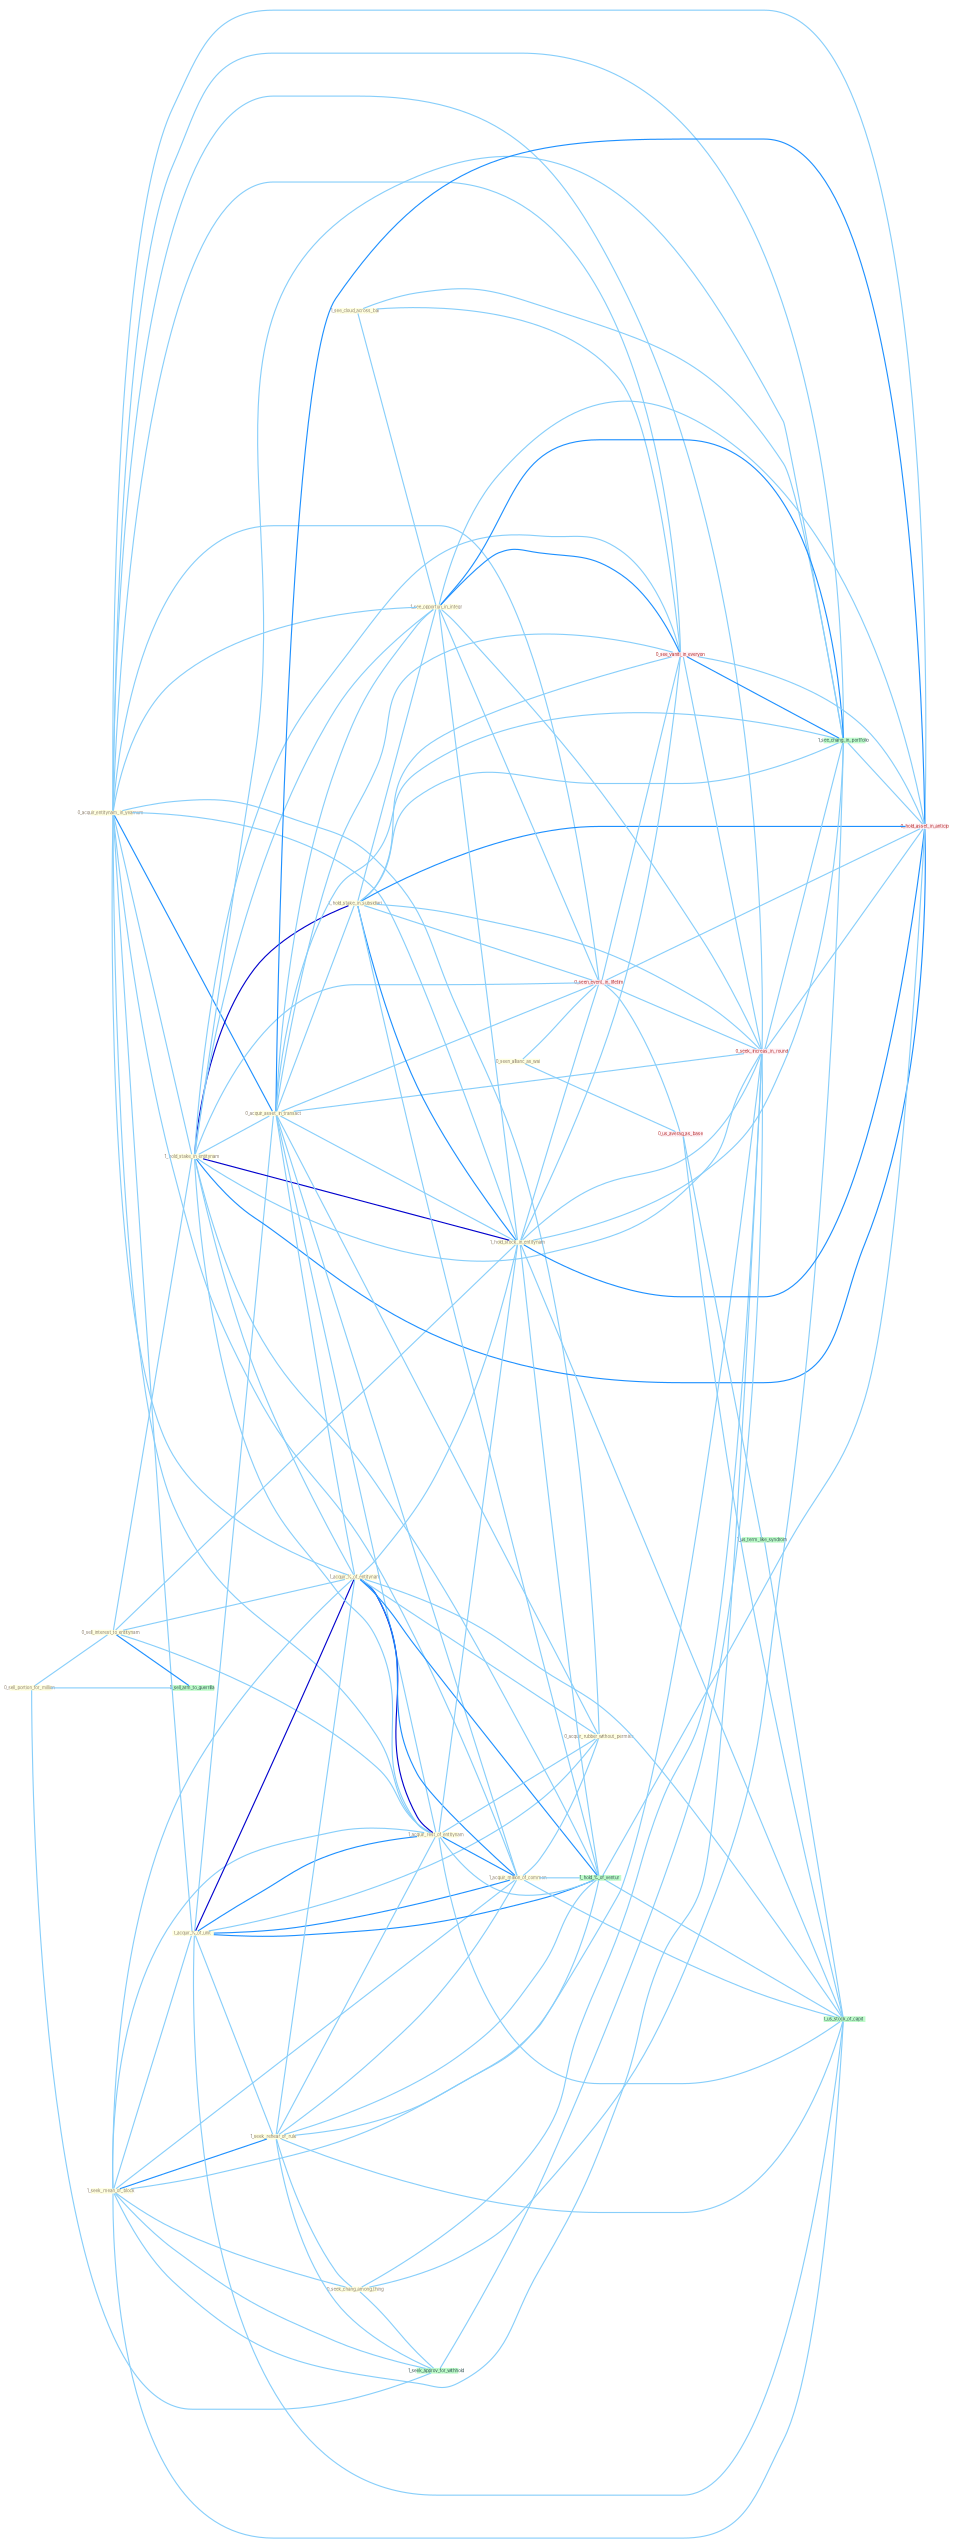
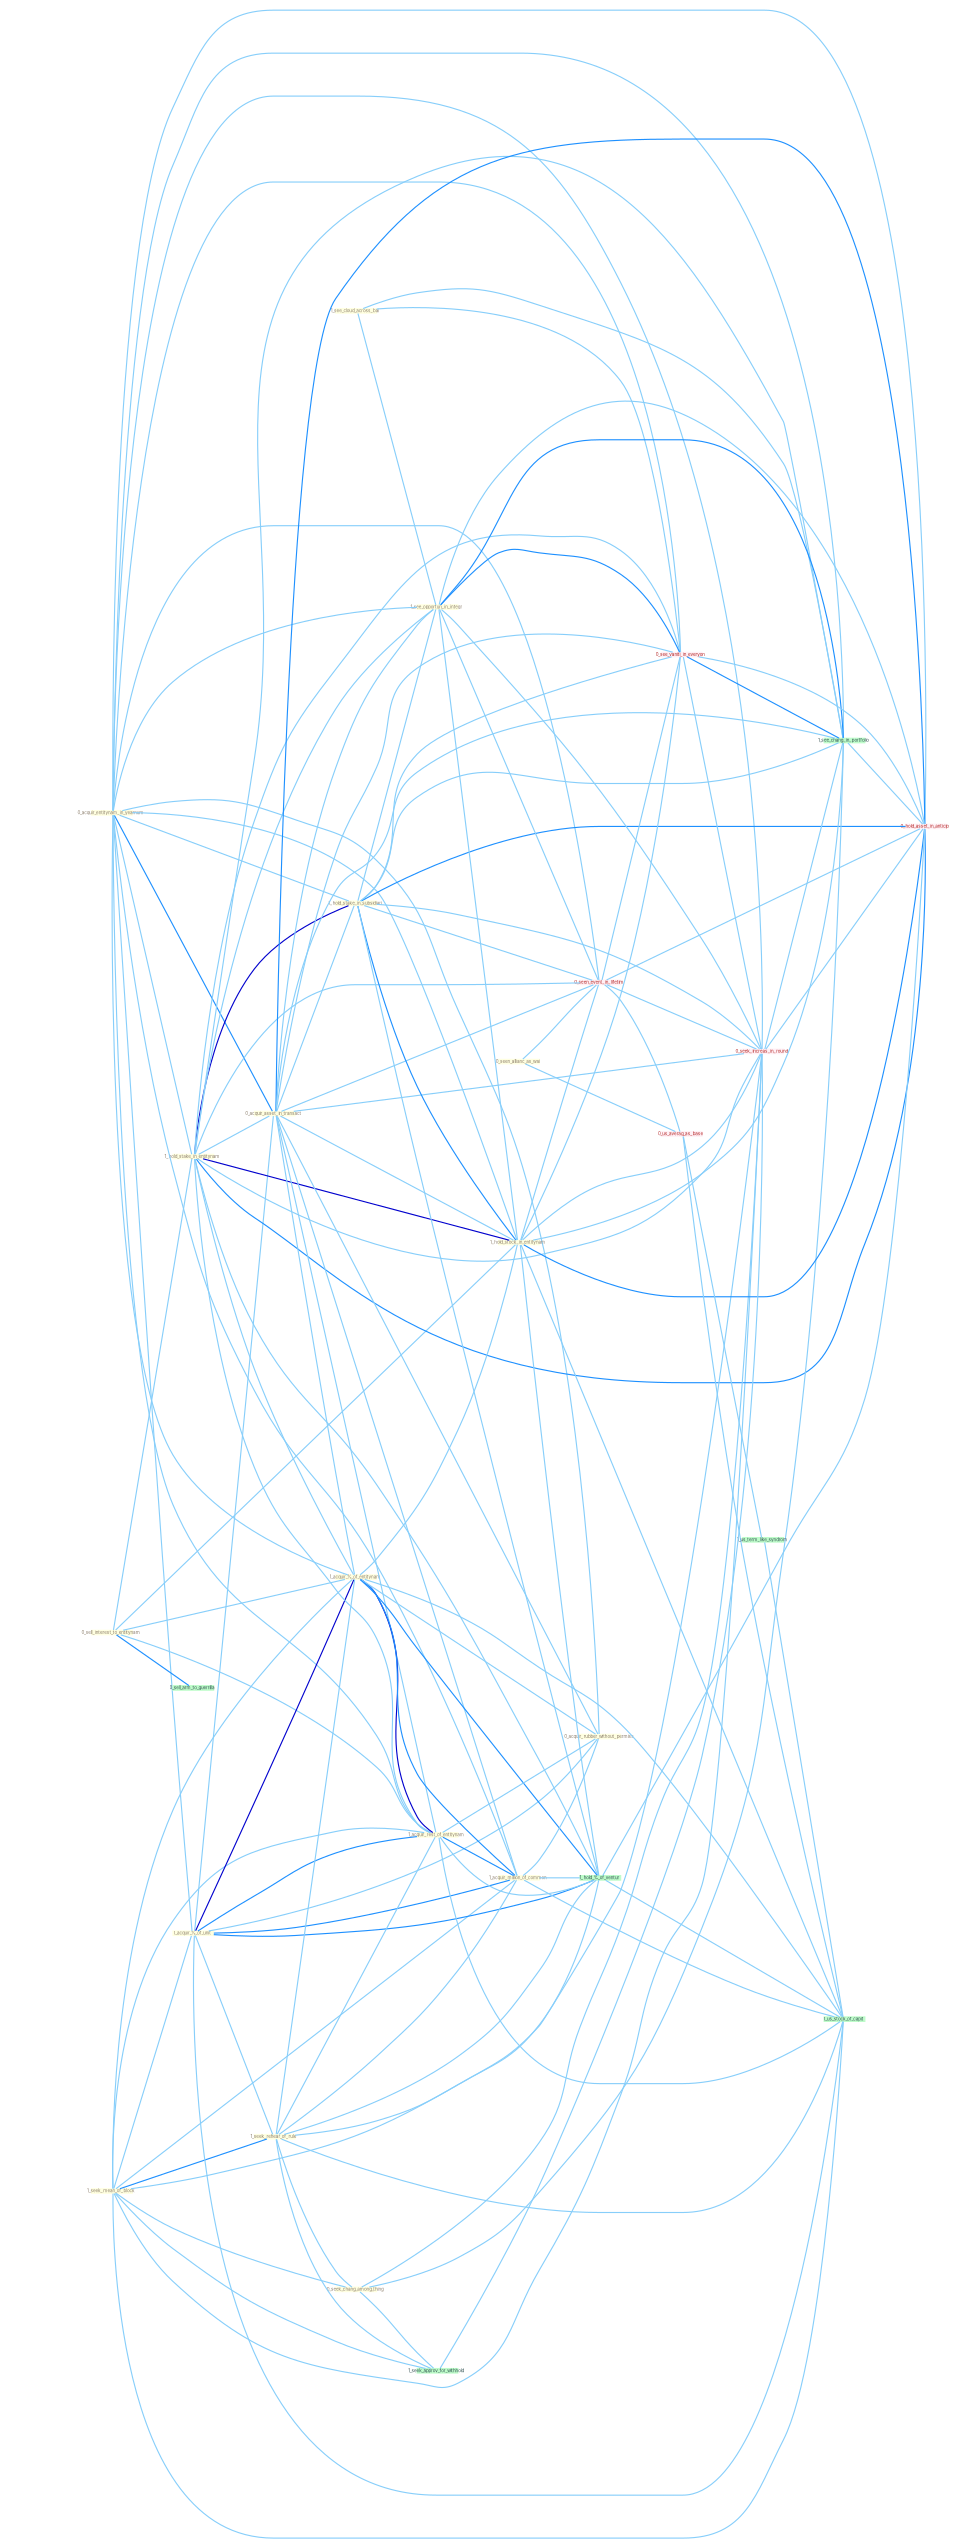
none -> (228, 856)
(478, 1539) -> none
(31, 1688) -> none
